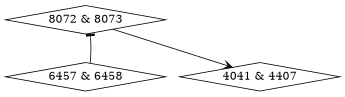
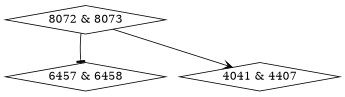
(91, 50) -> (80, 46)
